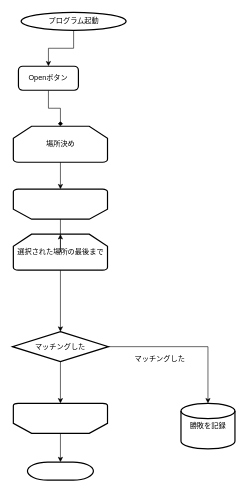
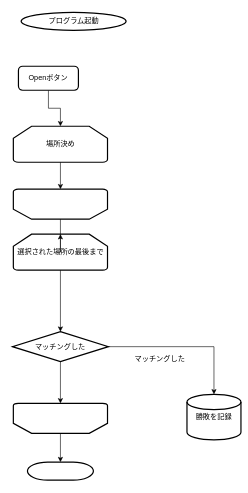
(74, 40) -> none
(60, 120) -> (60, 120)
(208, 426) -> (214, 417)
